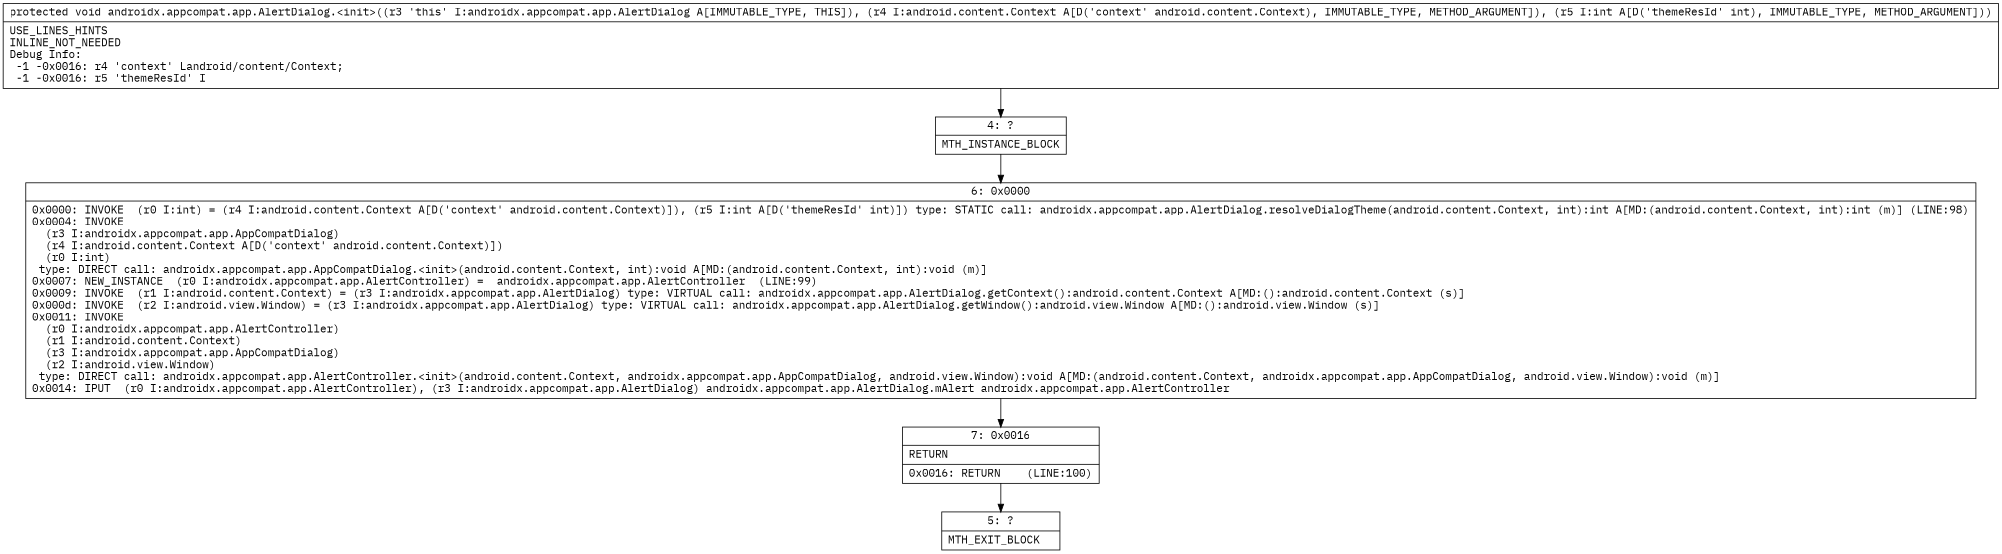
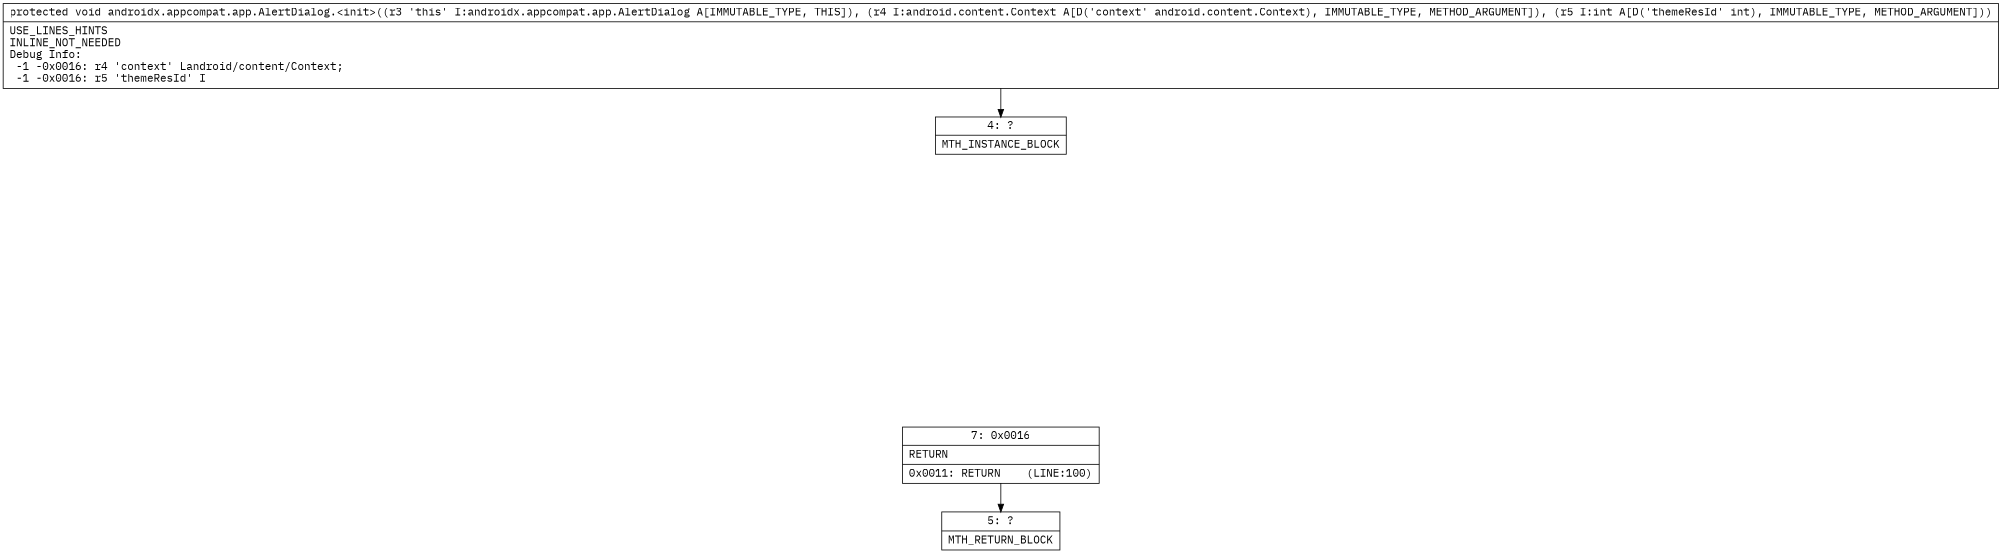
(1001, 291) -> none
(1001, 473) -> (1001, 473)
(994, 540) -> (1001, 540)
